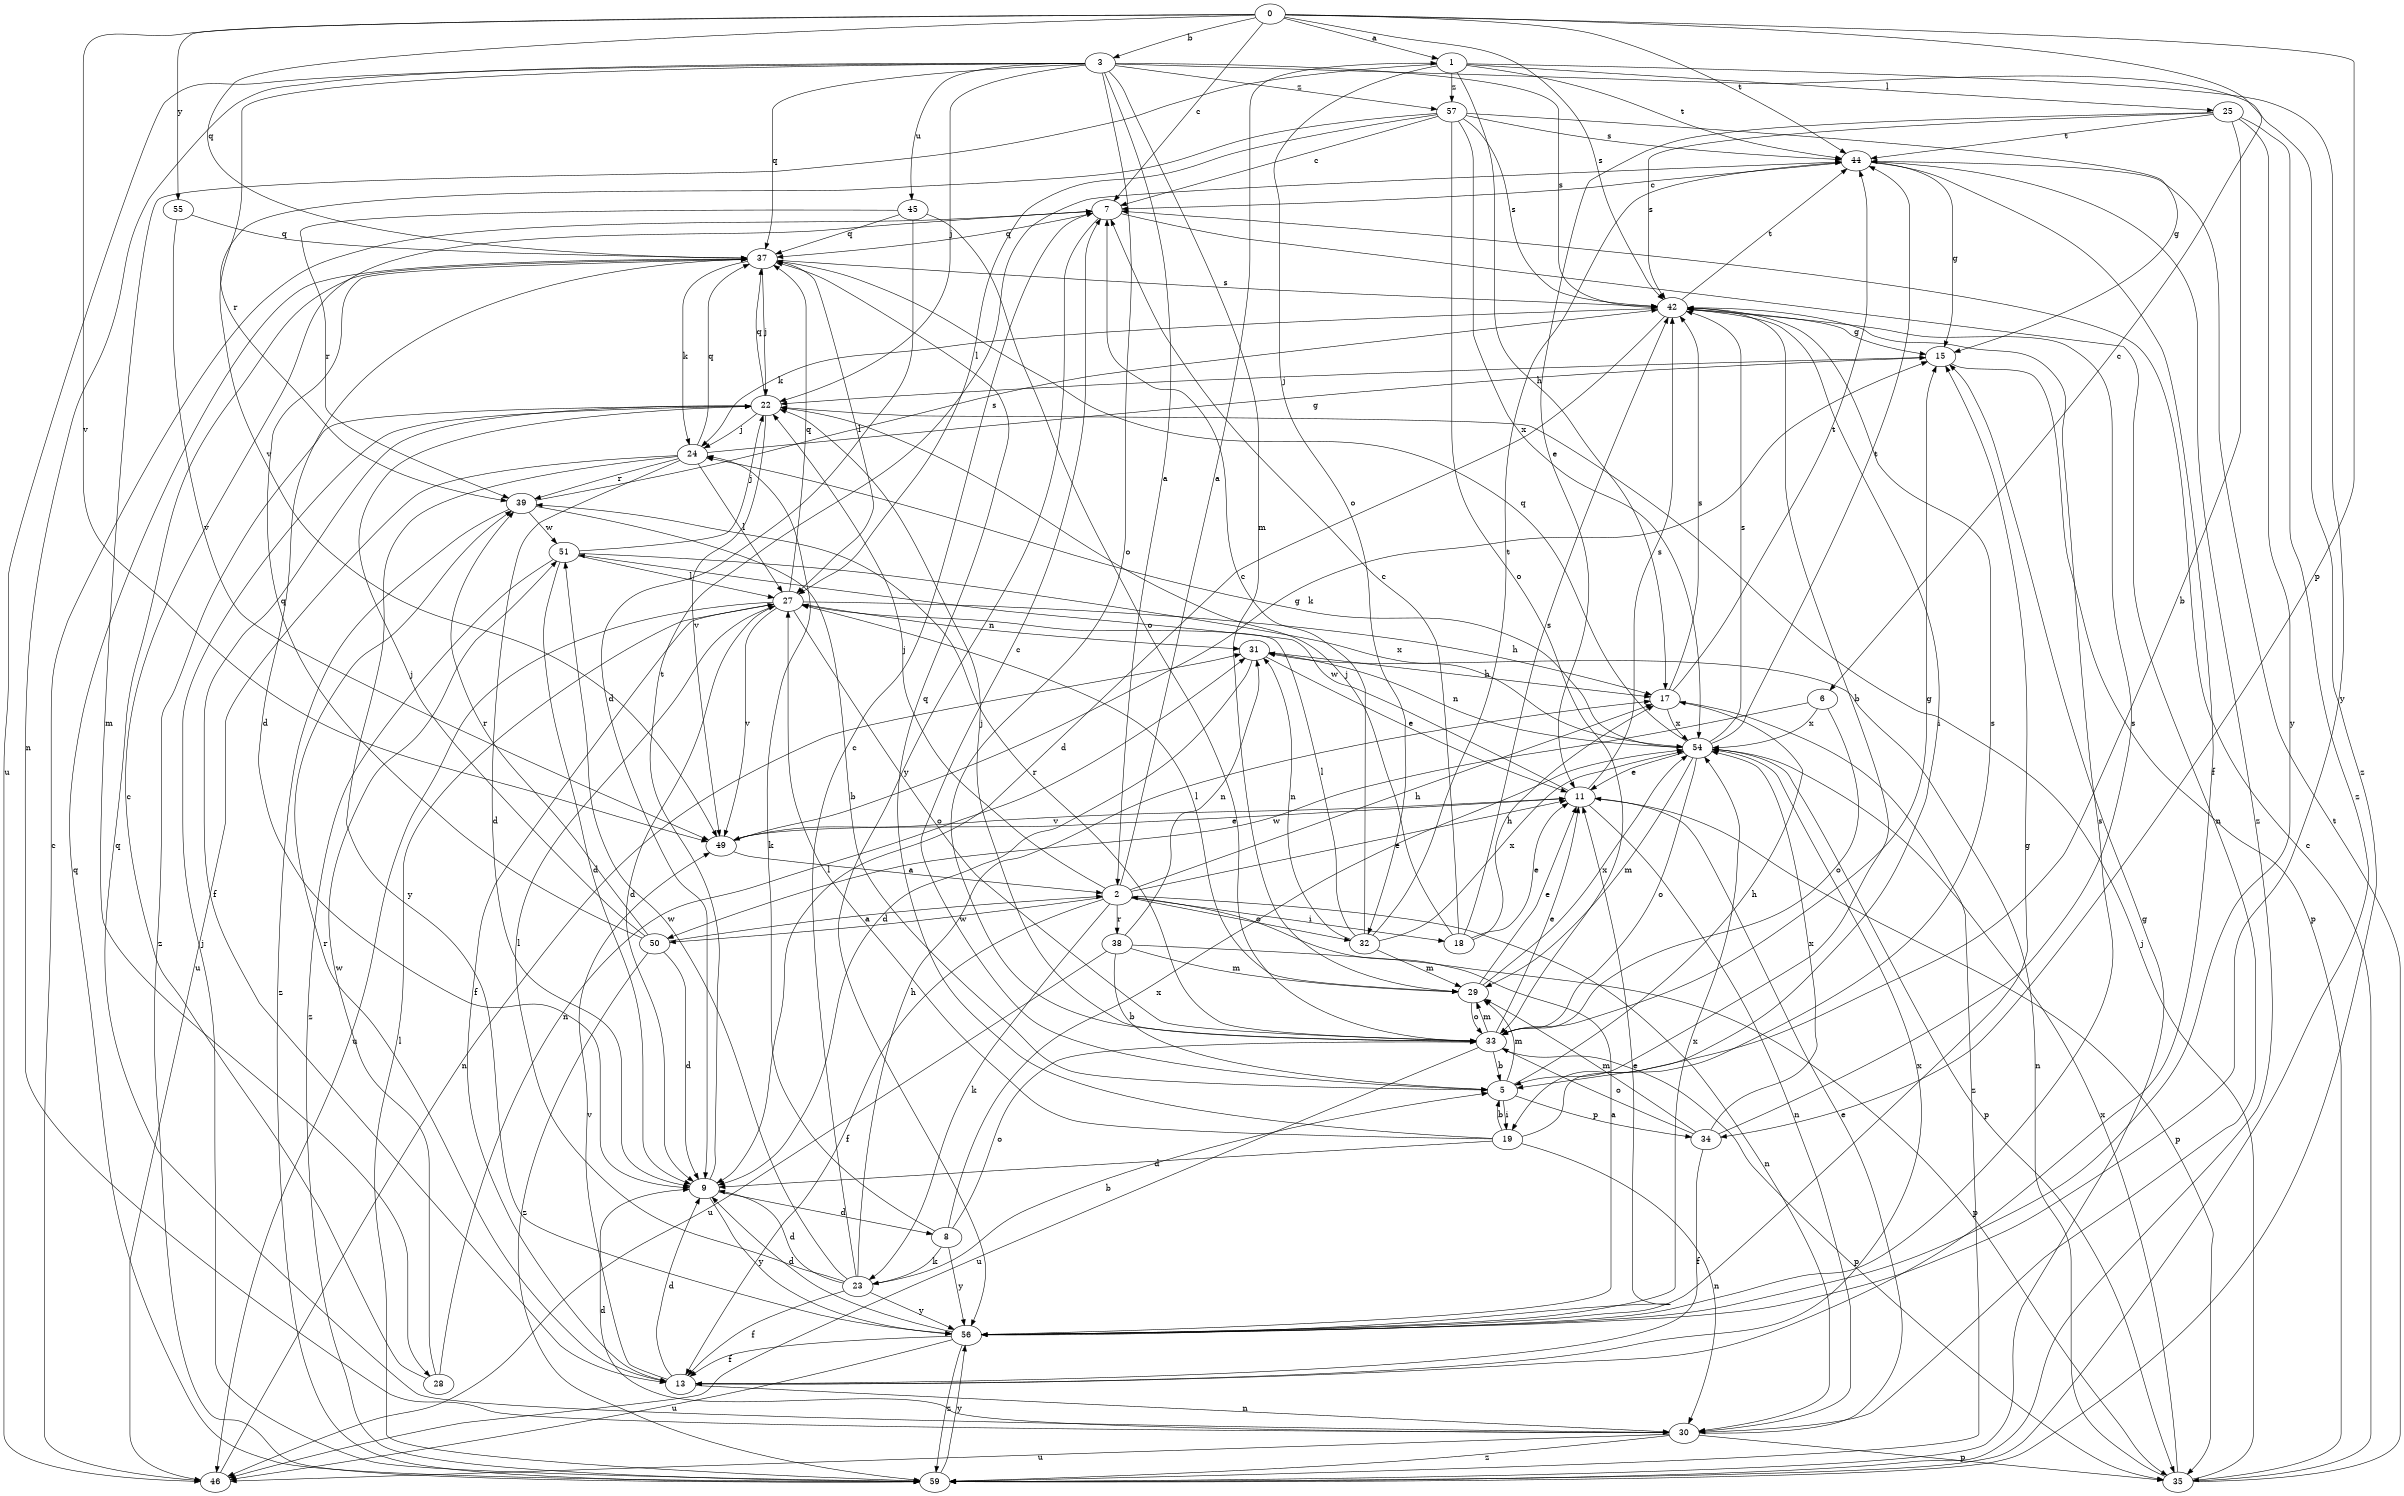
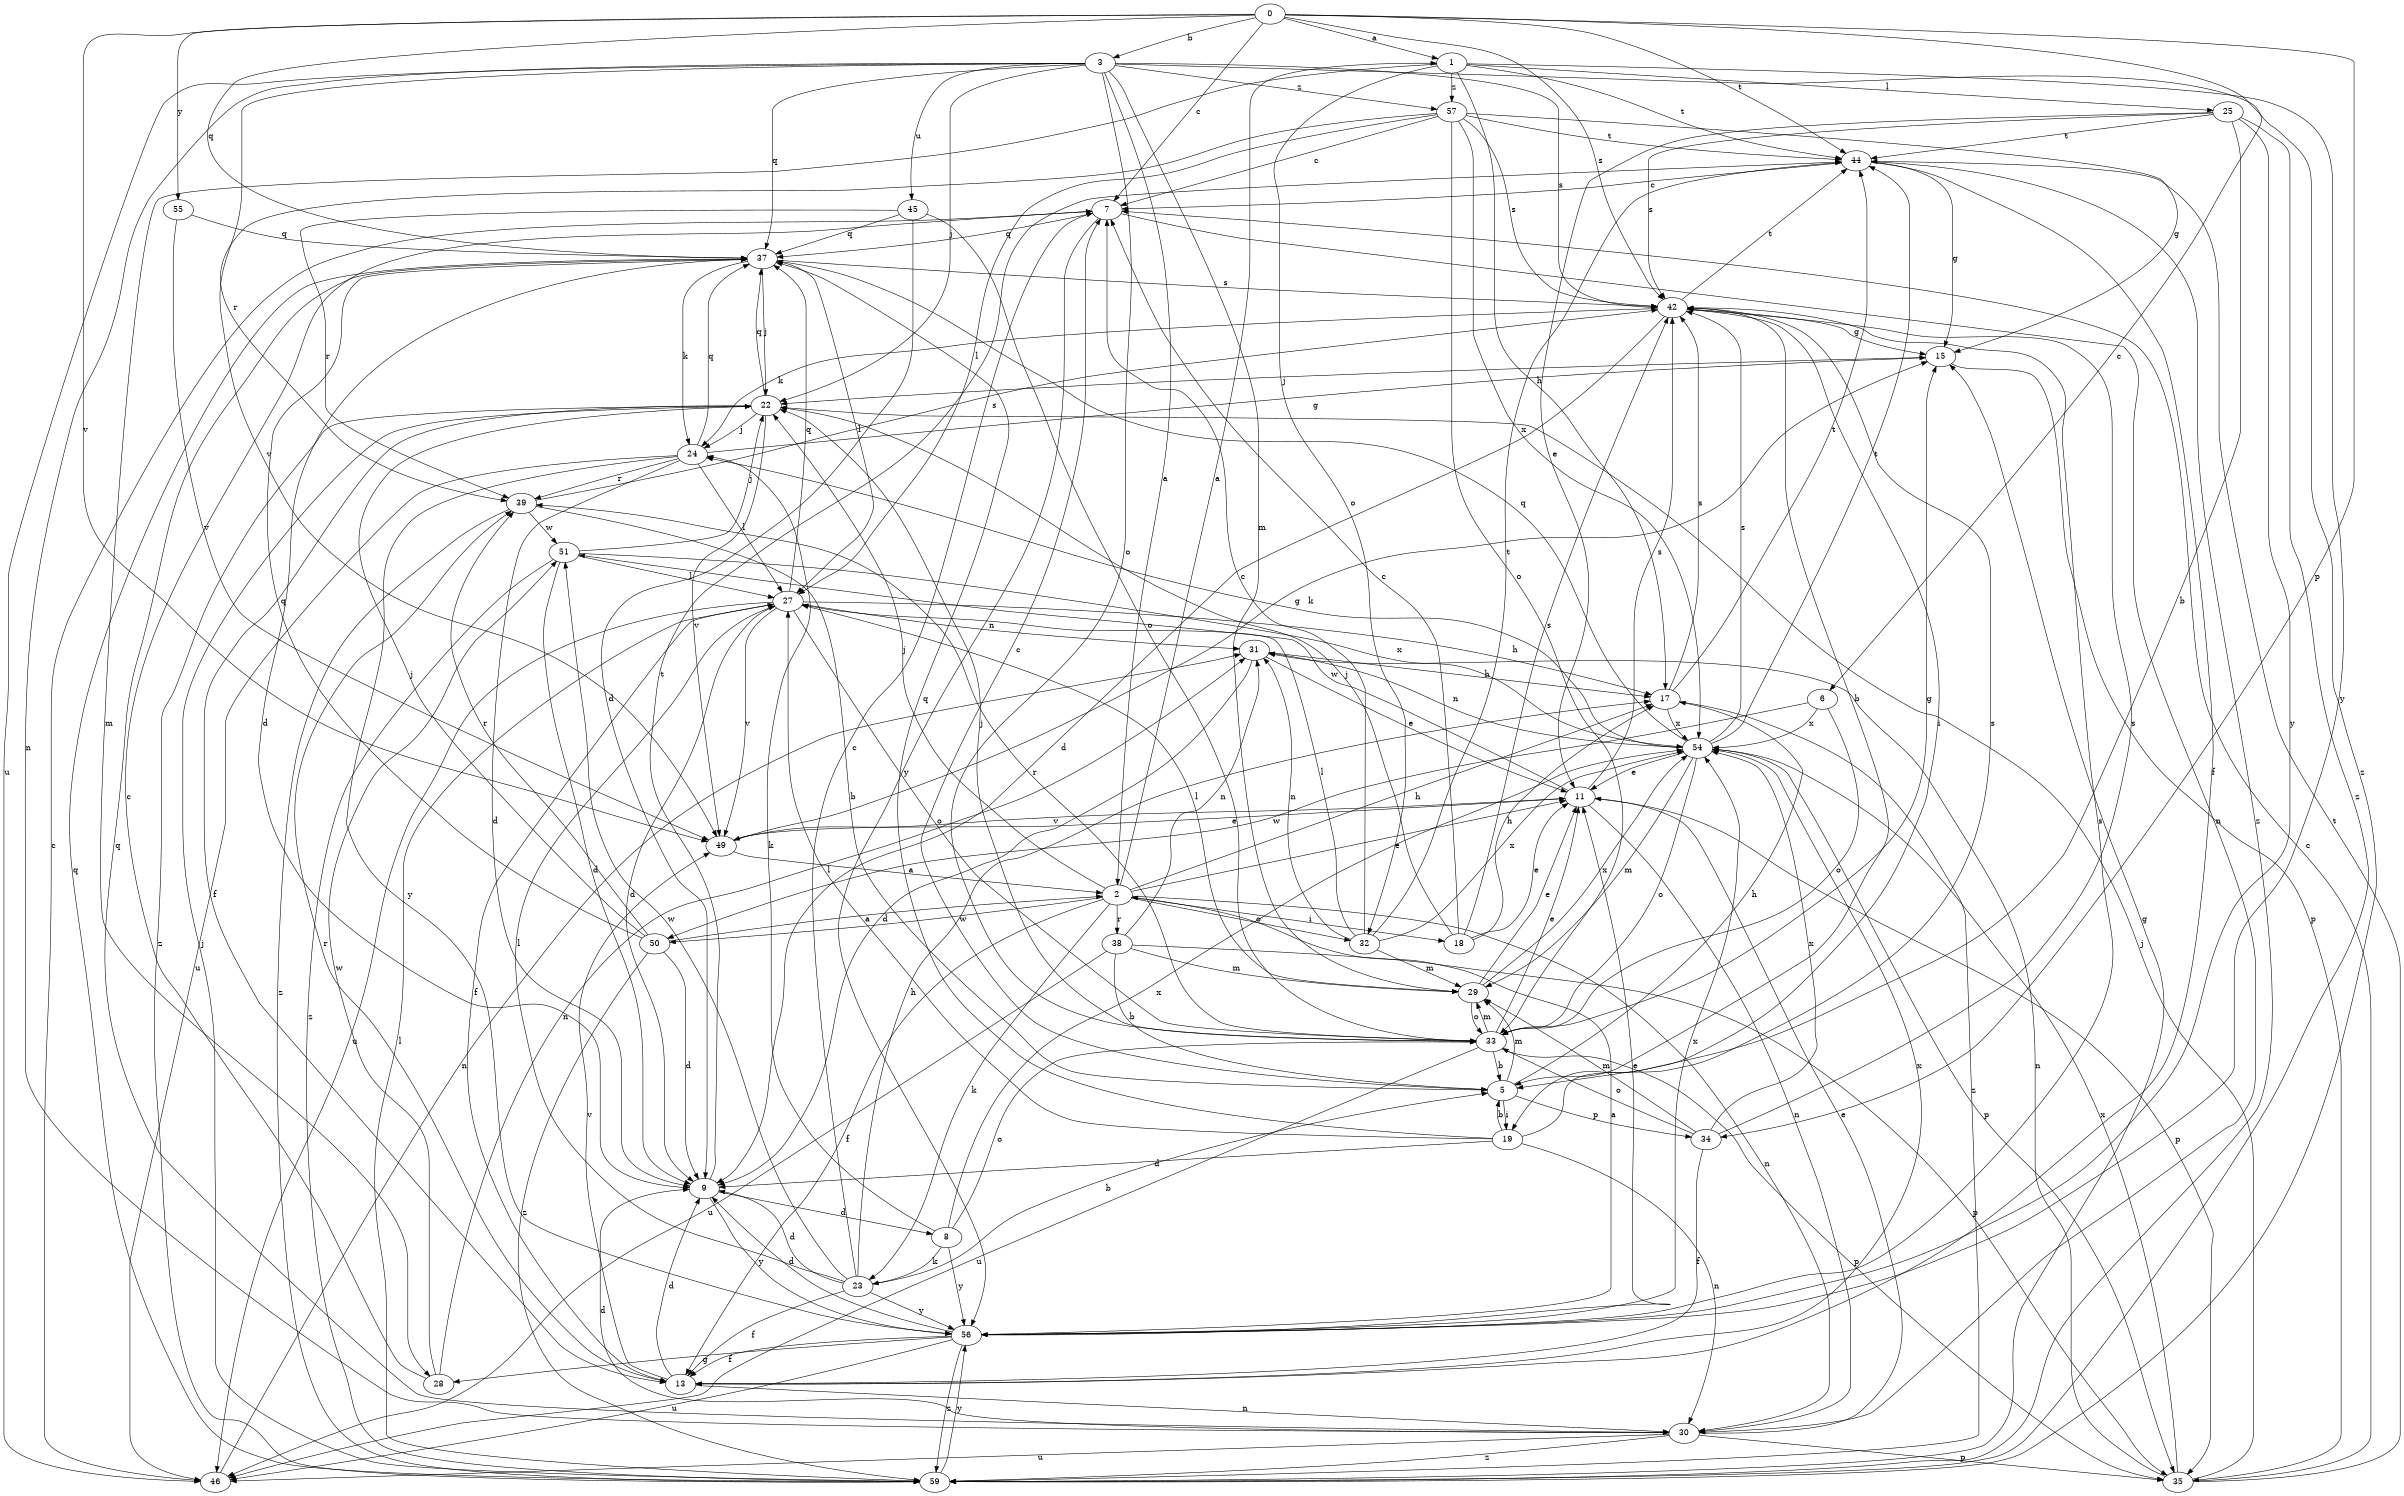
(1610, 136) -> (1610, 136)
(1824, 1170) -> (717, 1354)
